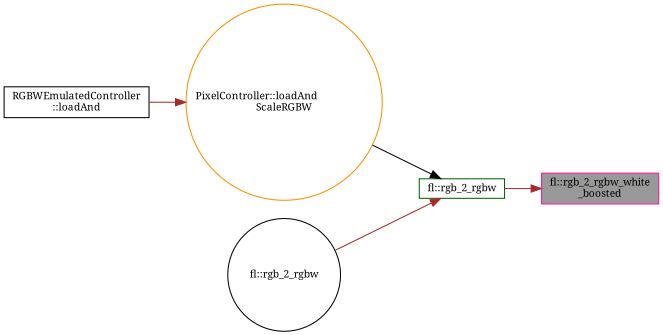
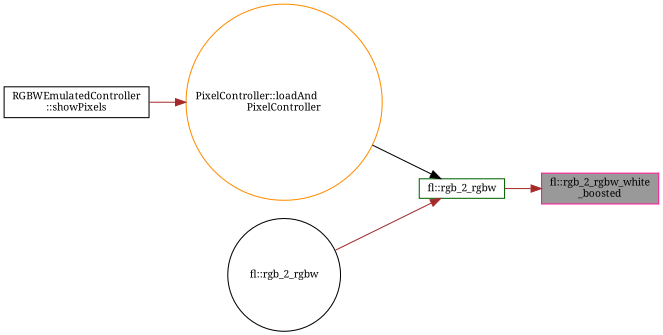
(77, 102) -> (77, 102)
(284, 102) -> (284, 102)
